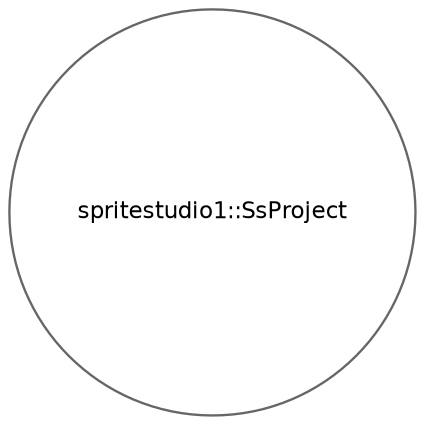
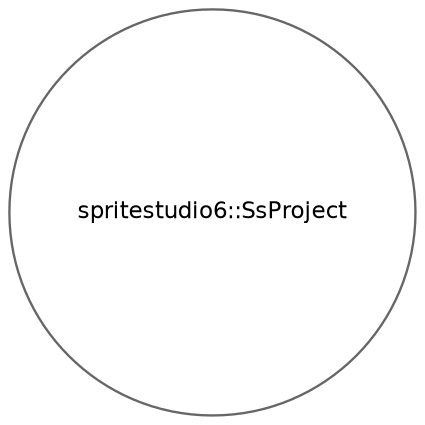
(212, 212) -> (212, 212)
